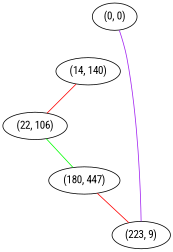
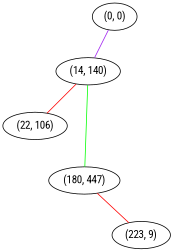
(136, 125) -> (101, 44)
(60, 153) -> (86, 126)
